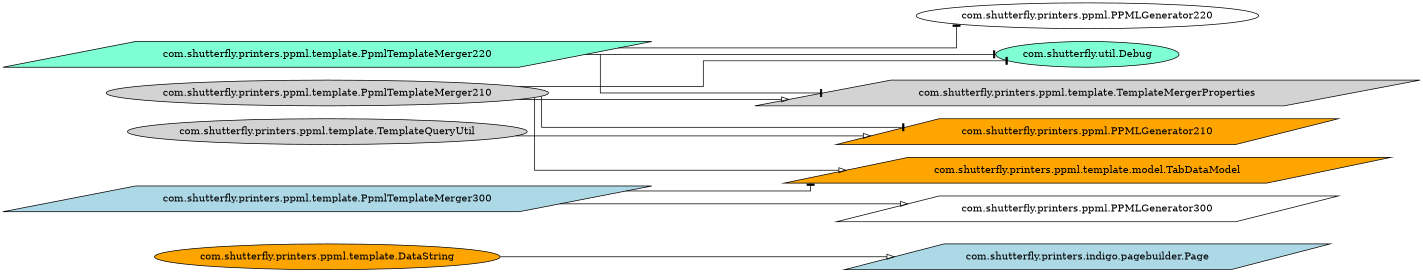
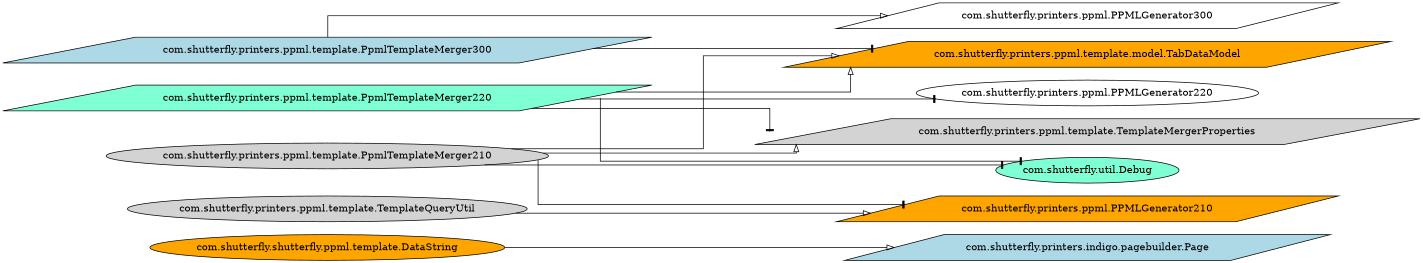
none -> (742, 92)
(327, 257) -> (327, 247)
